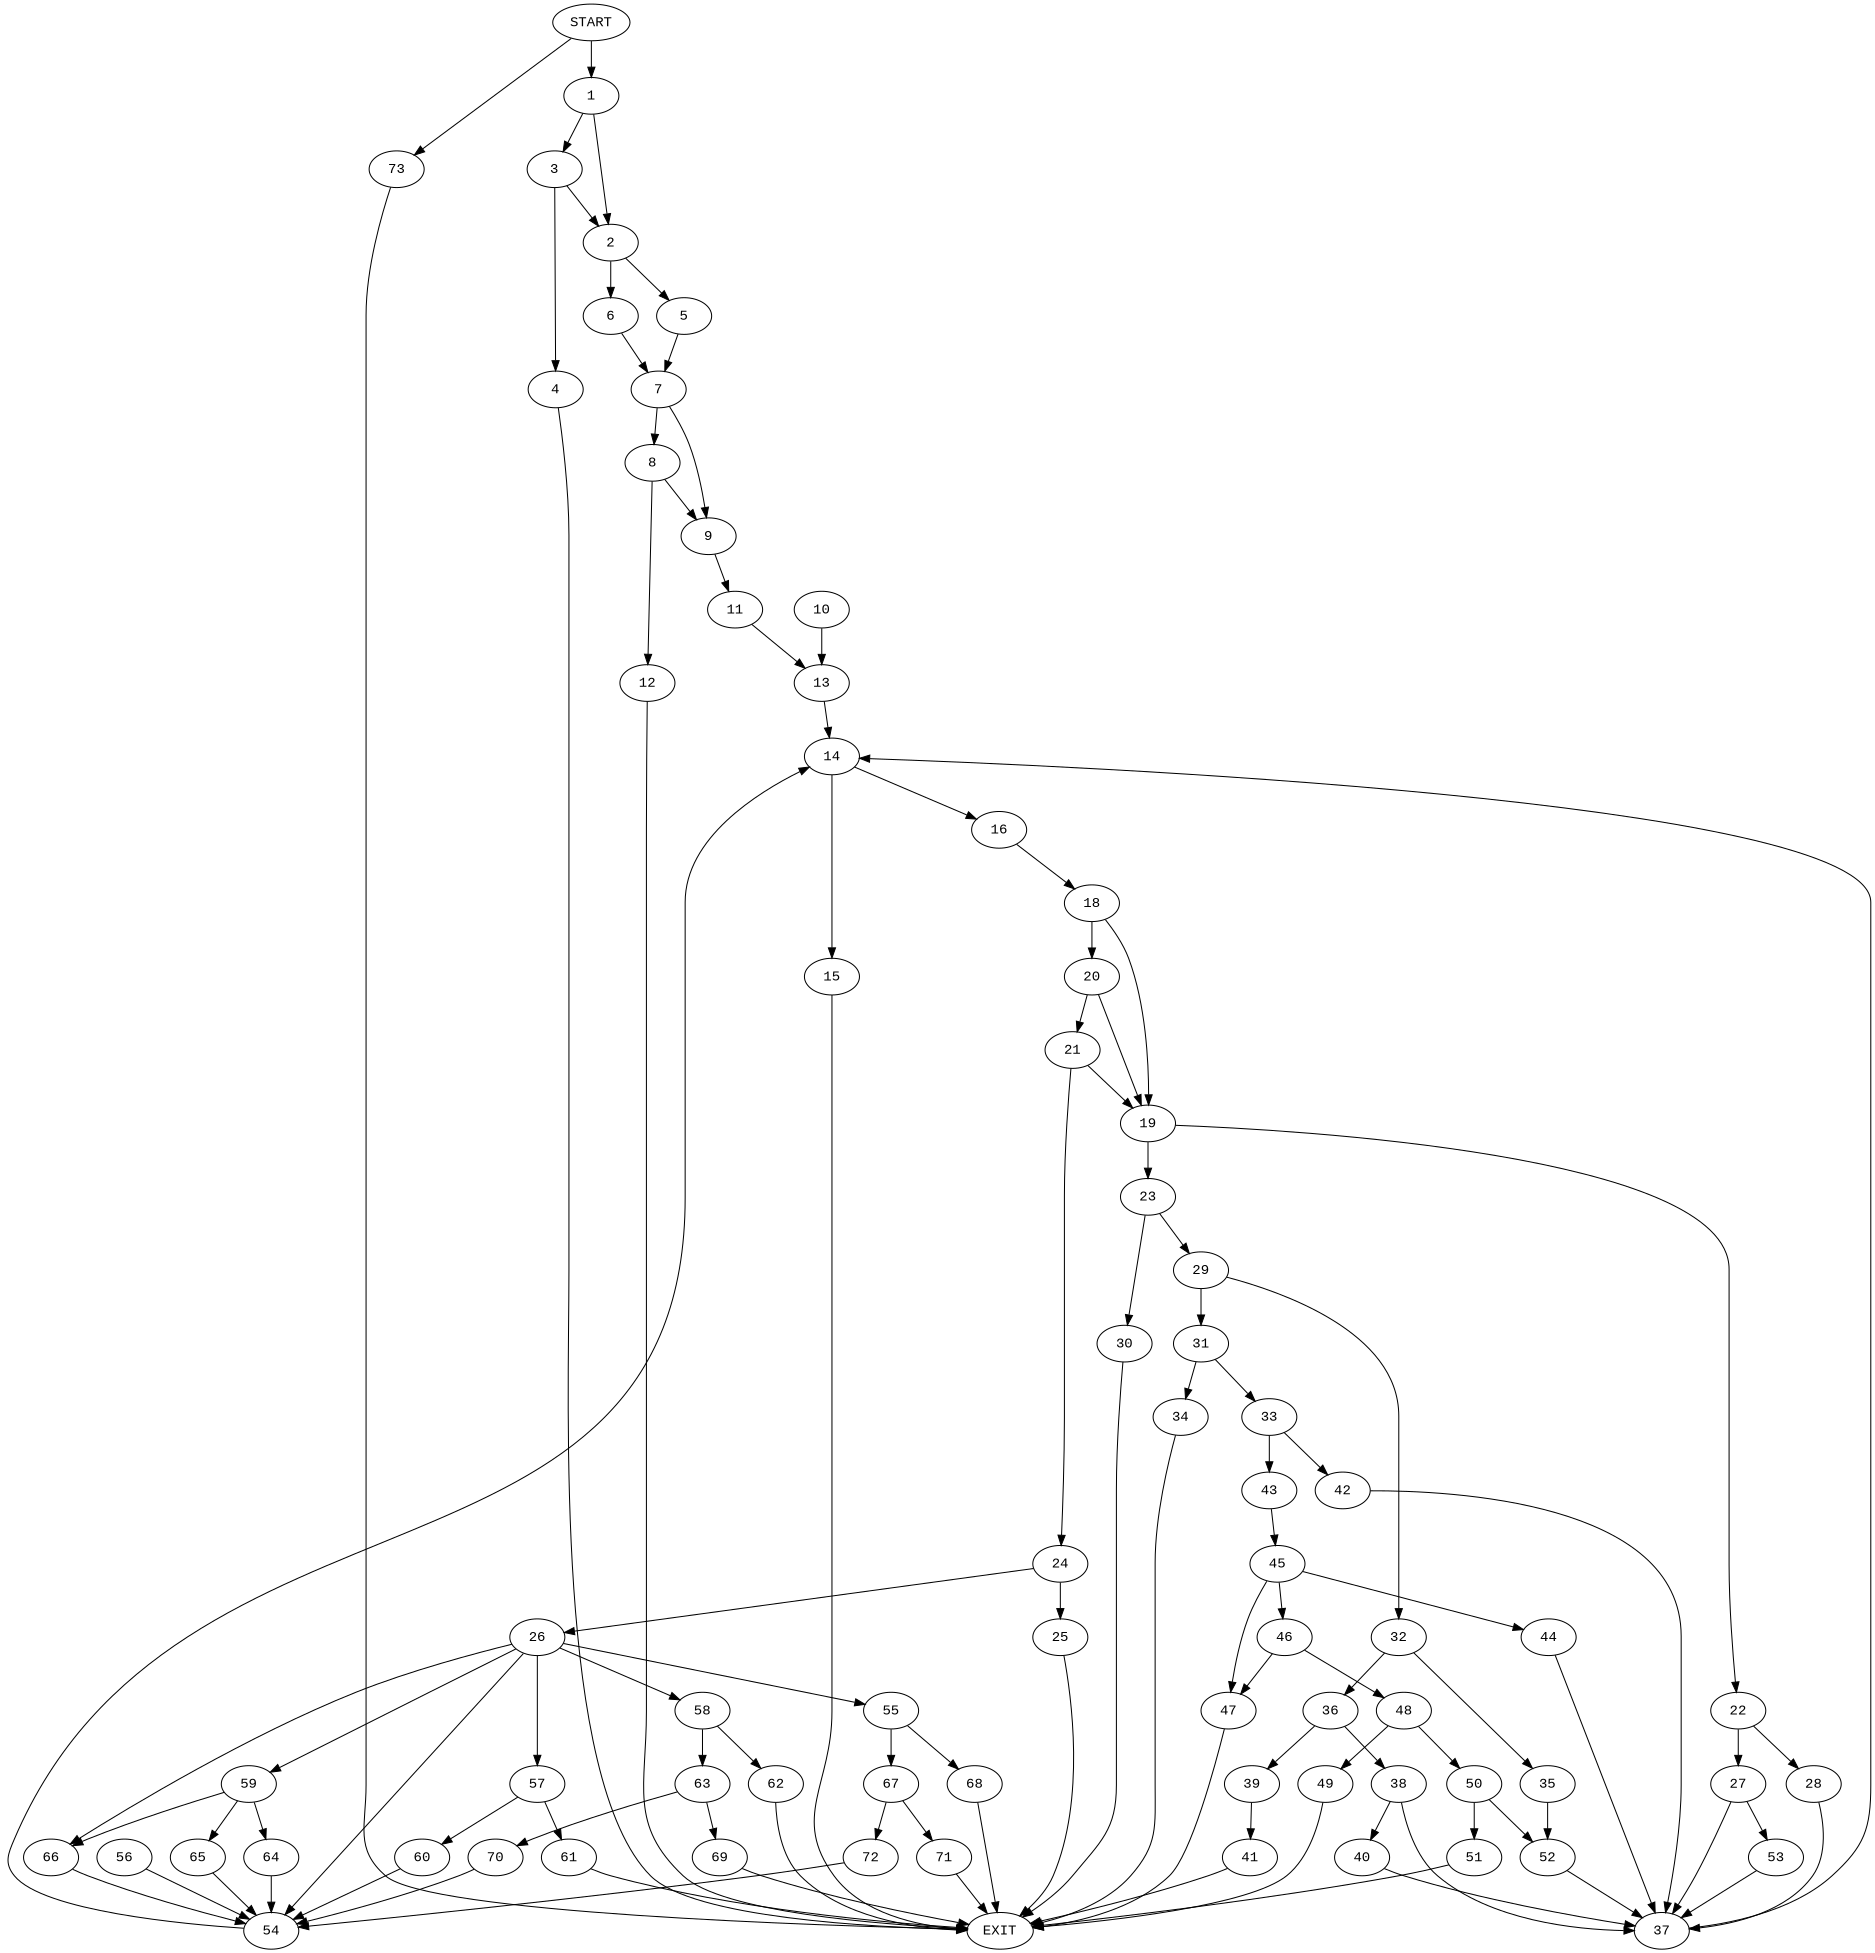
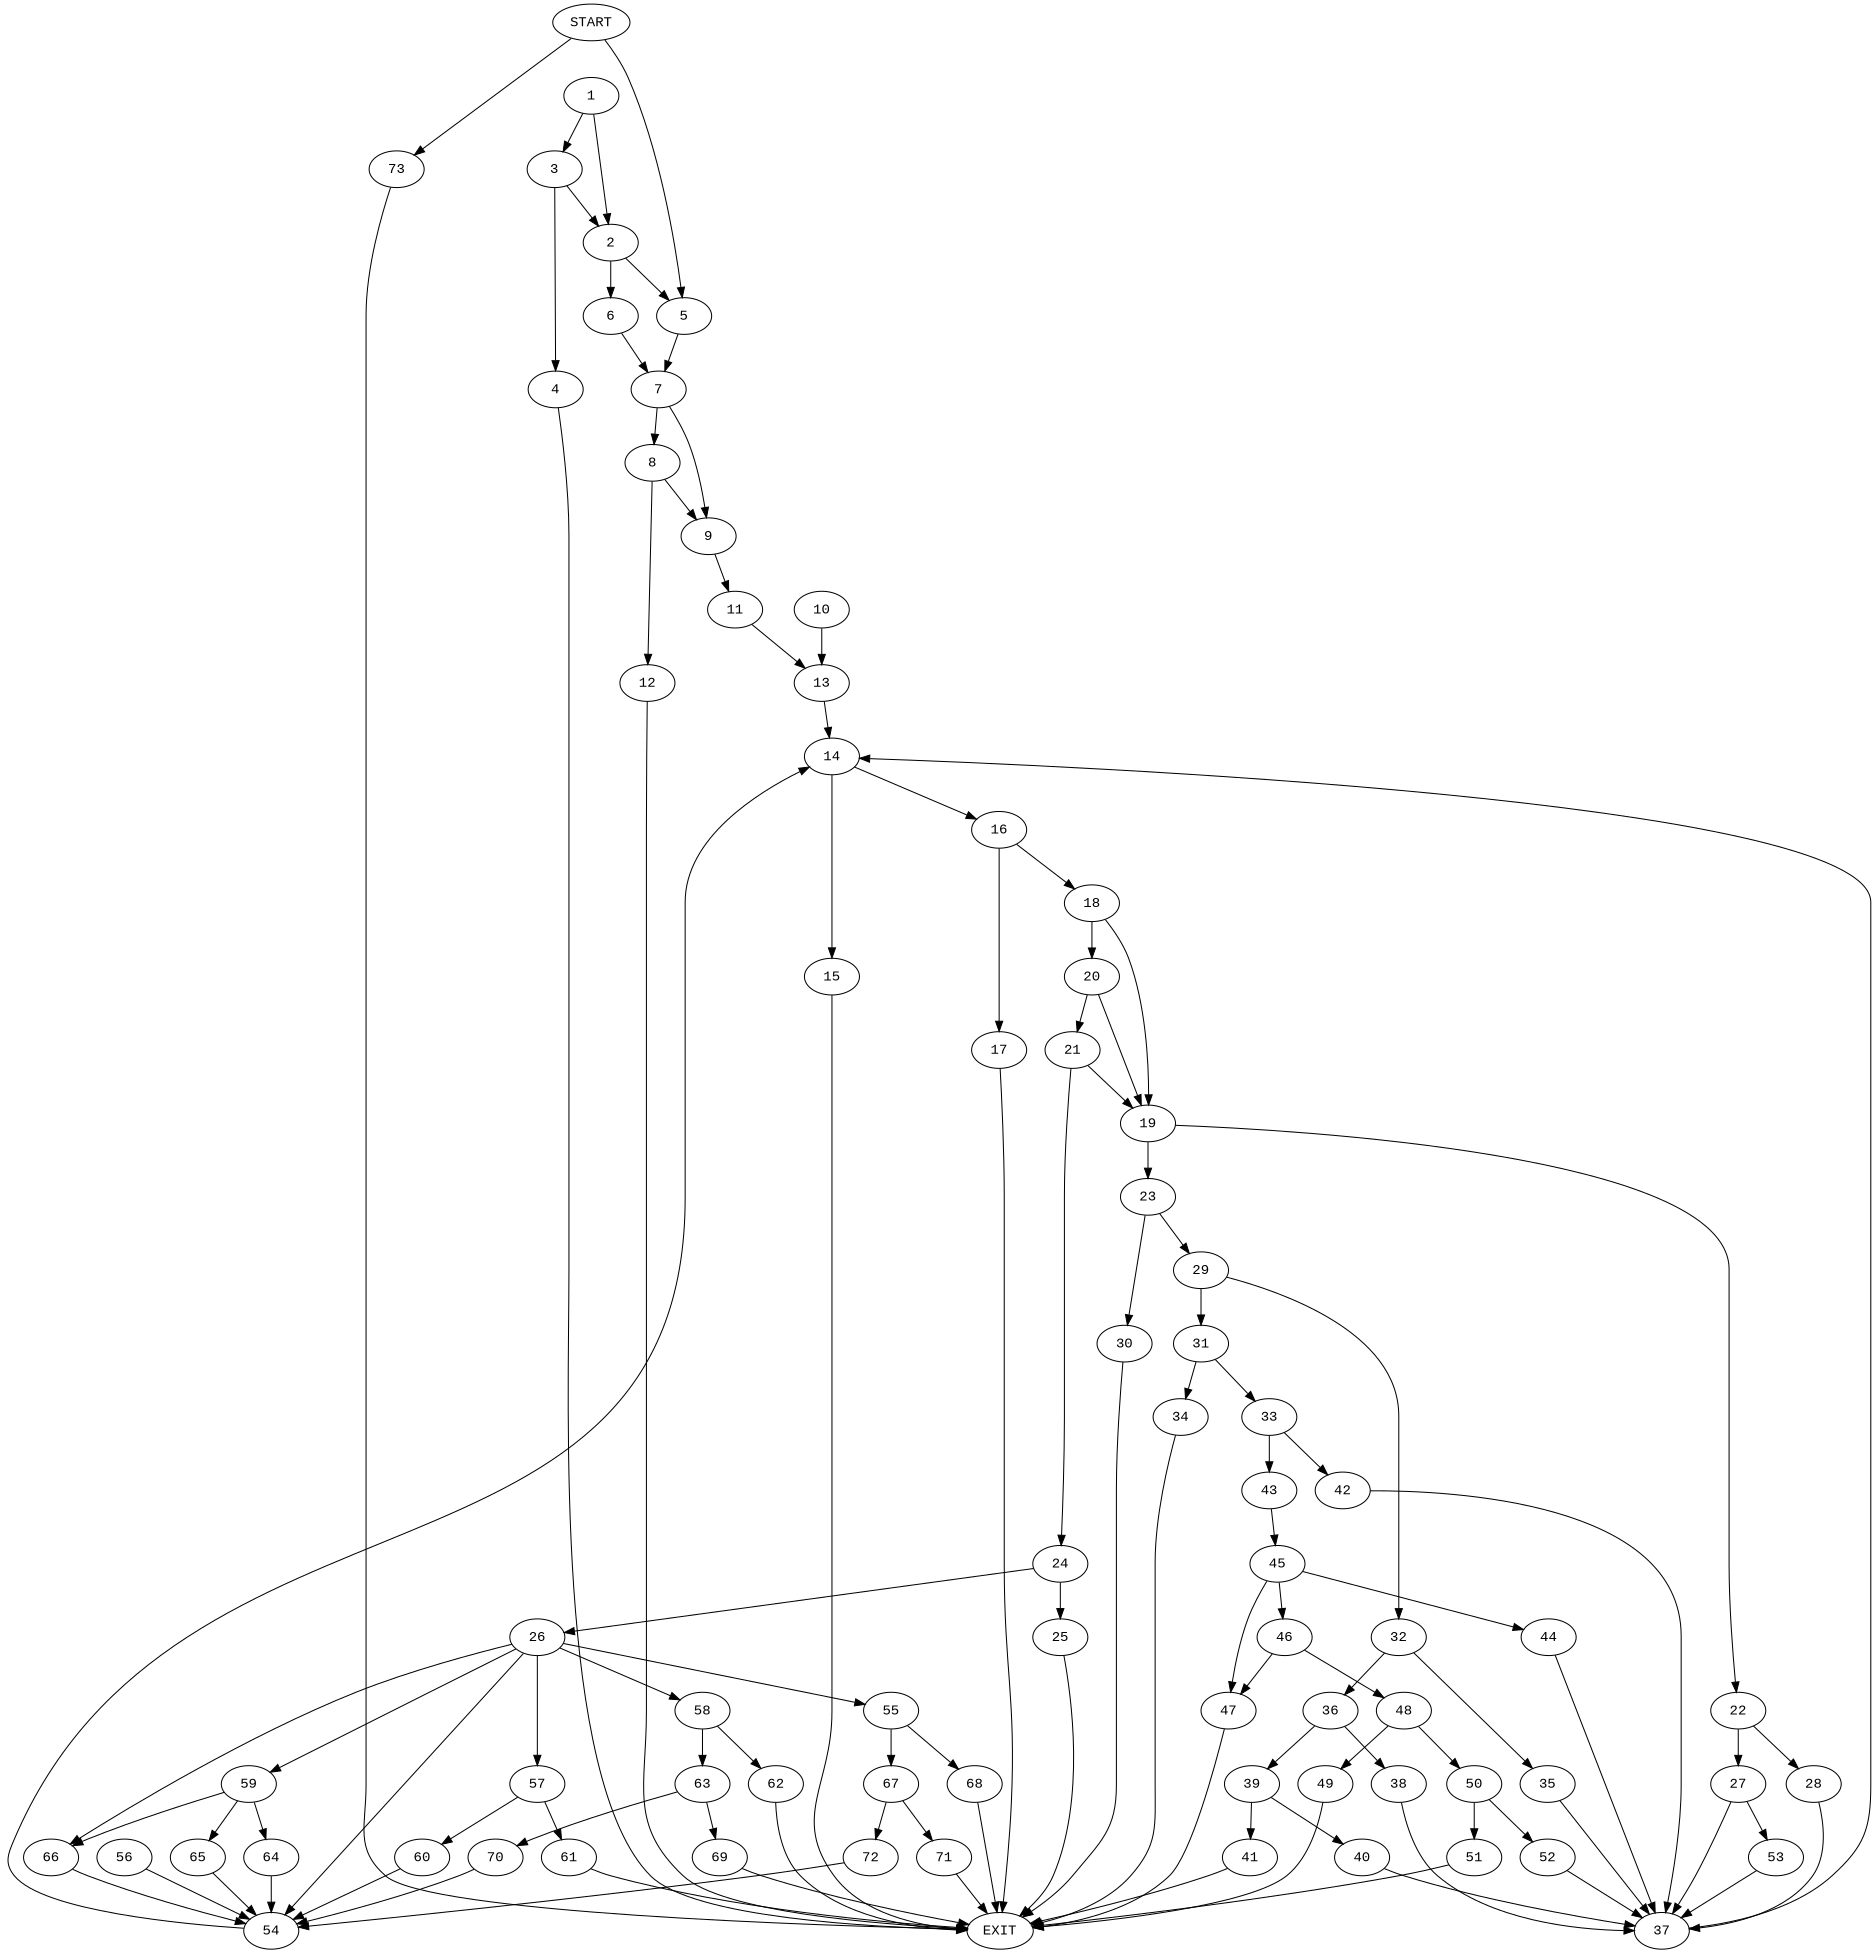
(591, 54) -> (656, 159)
none -> (999, 1050)
(1383, 1816) -> (1303, 1818)
(1548, 1816) -> (1601, 1853)
